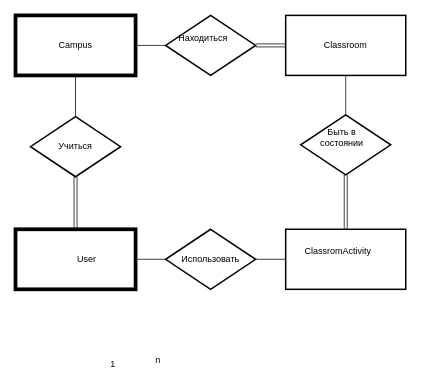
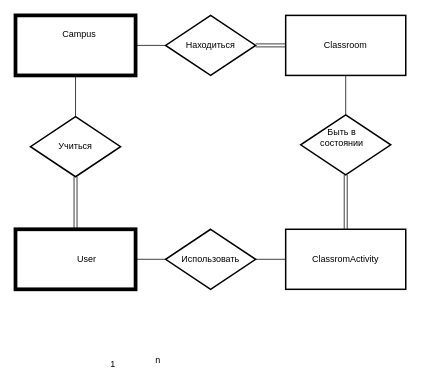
(203, 38) -> (210, 45)
(75, 45) -> (79, 34)
(338, 252) -> (345, 259)
